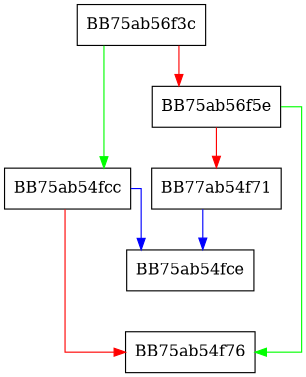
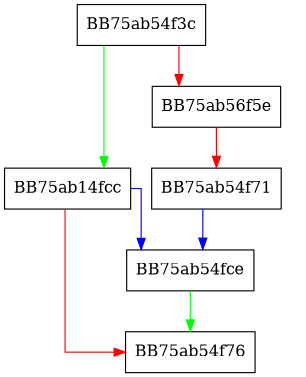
(141, 25) -> (141, 25)
(68, 189) -> (68, 189)
(216, 189) -> (216, 189)
(302, 237) -> (190, 305)
